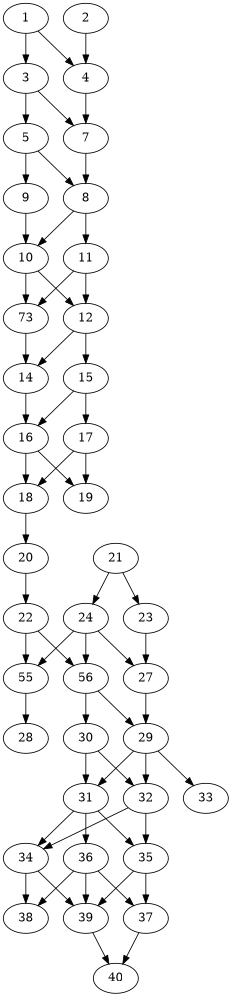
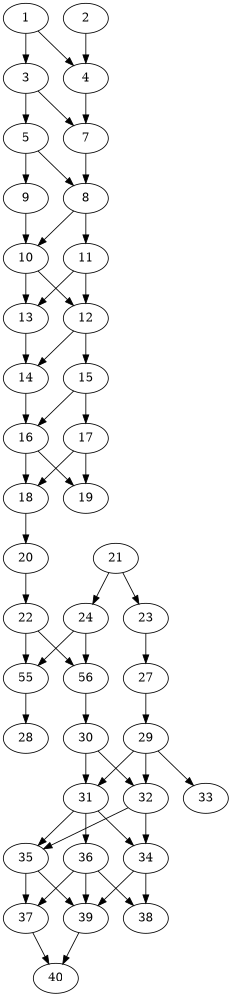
(26, 318) -> (26, 318)
(113, 645) -> none
(113, 705) -> none
